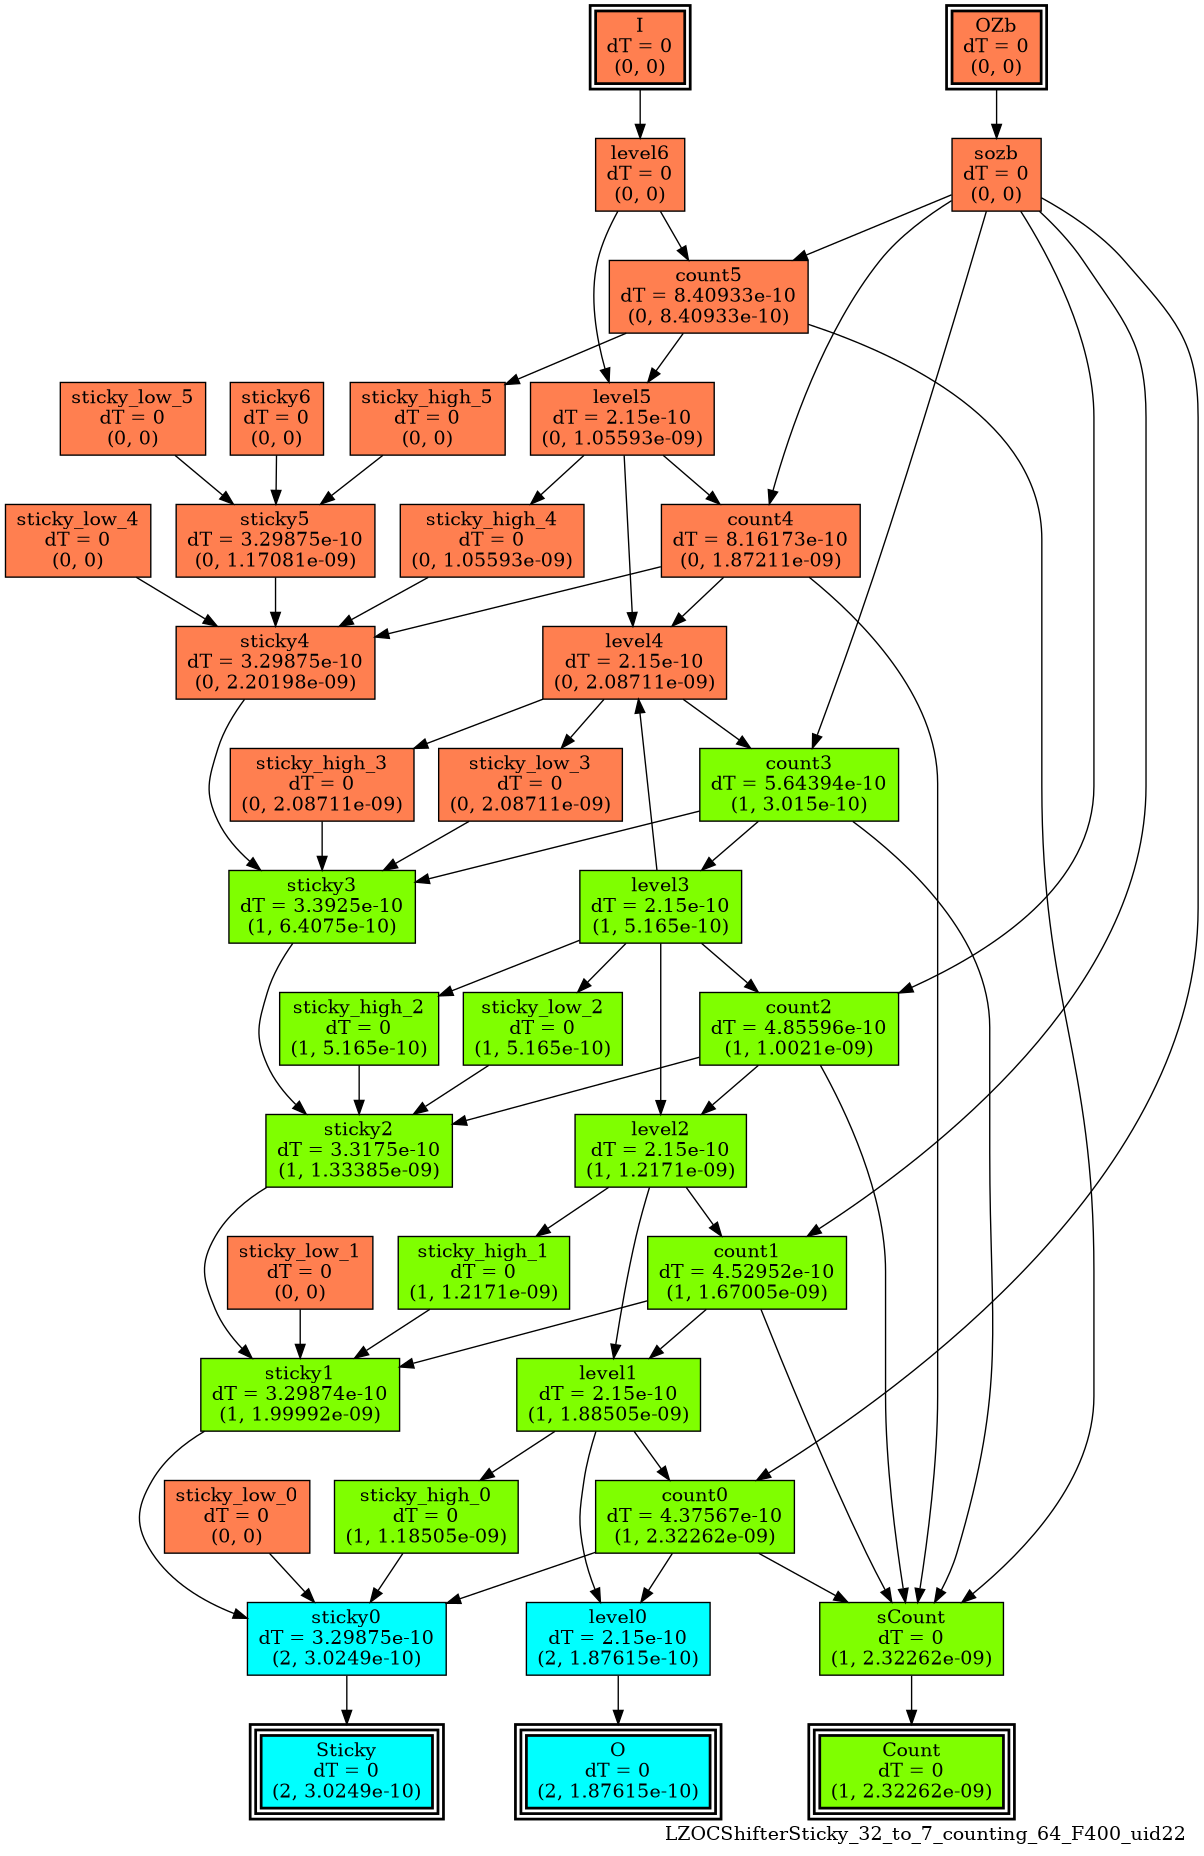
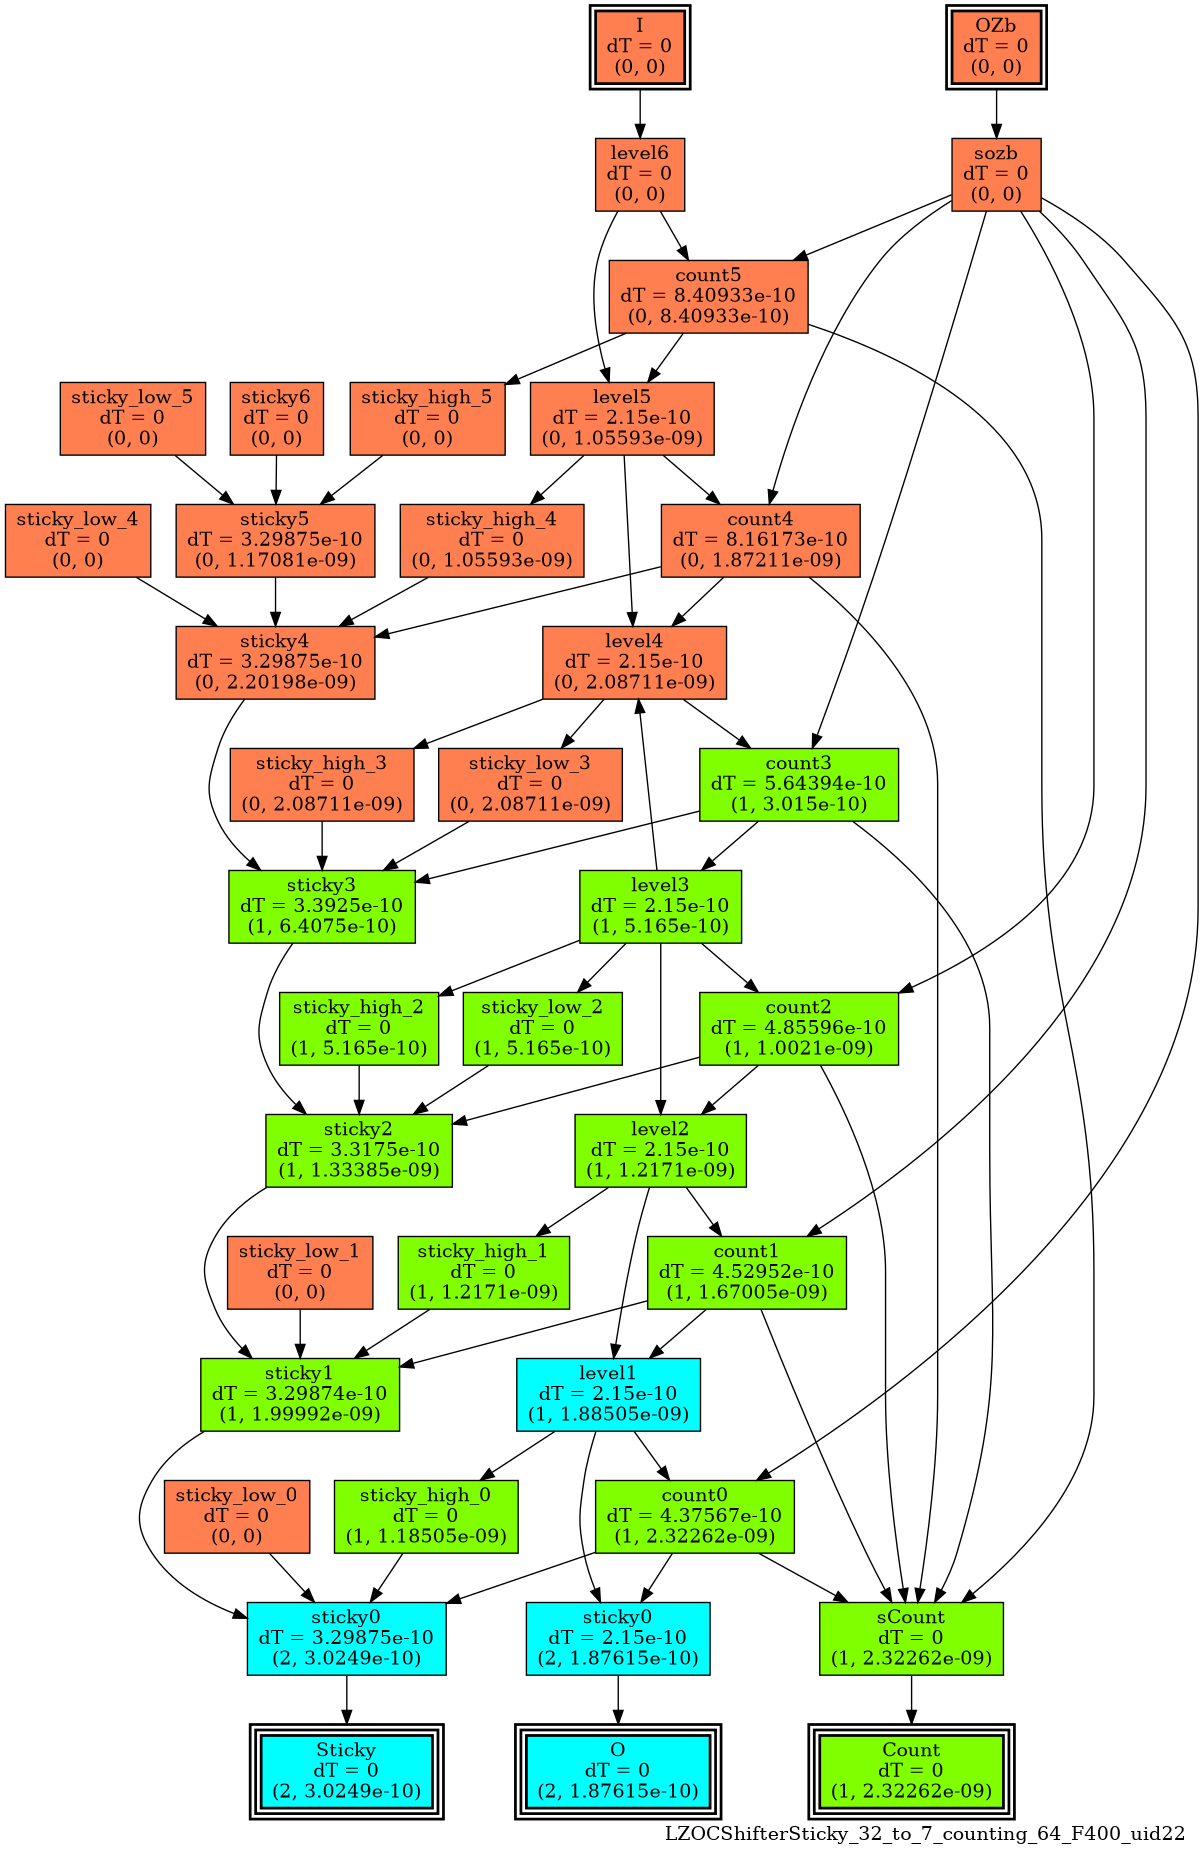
(609, 1395) -> (609, 1395)
(618, 1639) -> (618, 1639)
